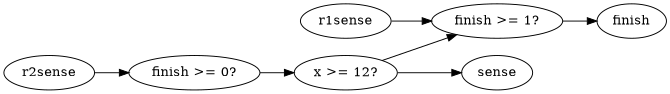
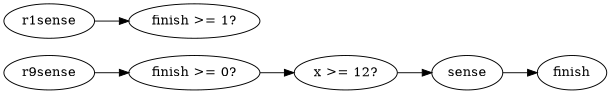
(575, 21) -> (515, 73)
(415, 49) -> none
(49, 73) -> (49, 73)
